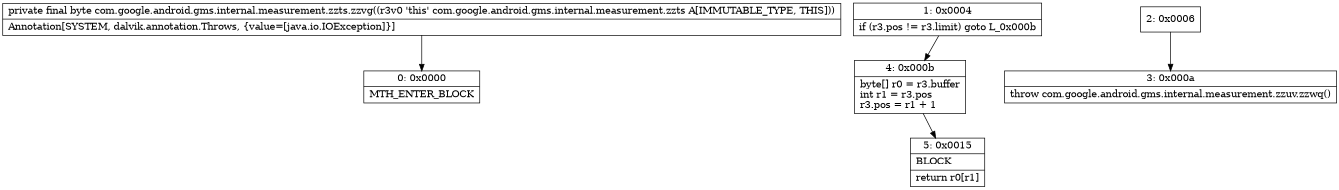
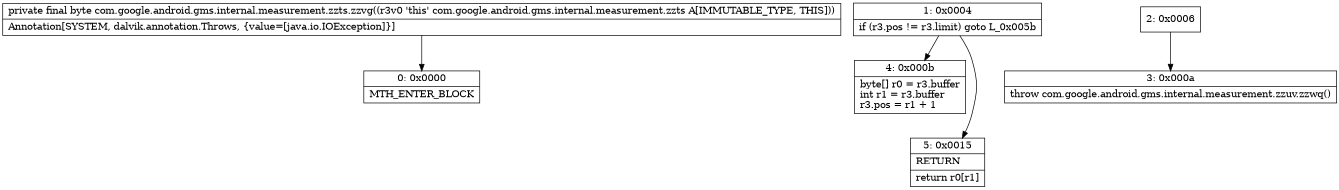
(948, 27) -> (948, 27)
(896, 95) -> (902, 95)
(928, 123) -> (976, 83)
(934, 162) -> (938, 162)
